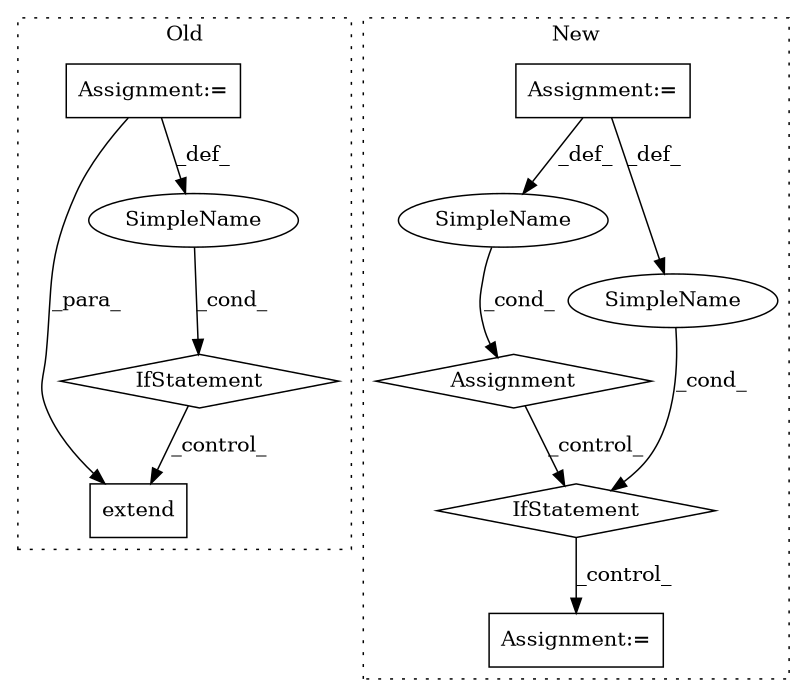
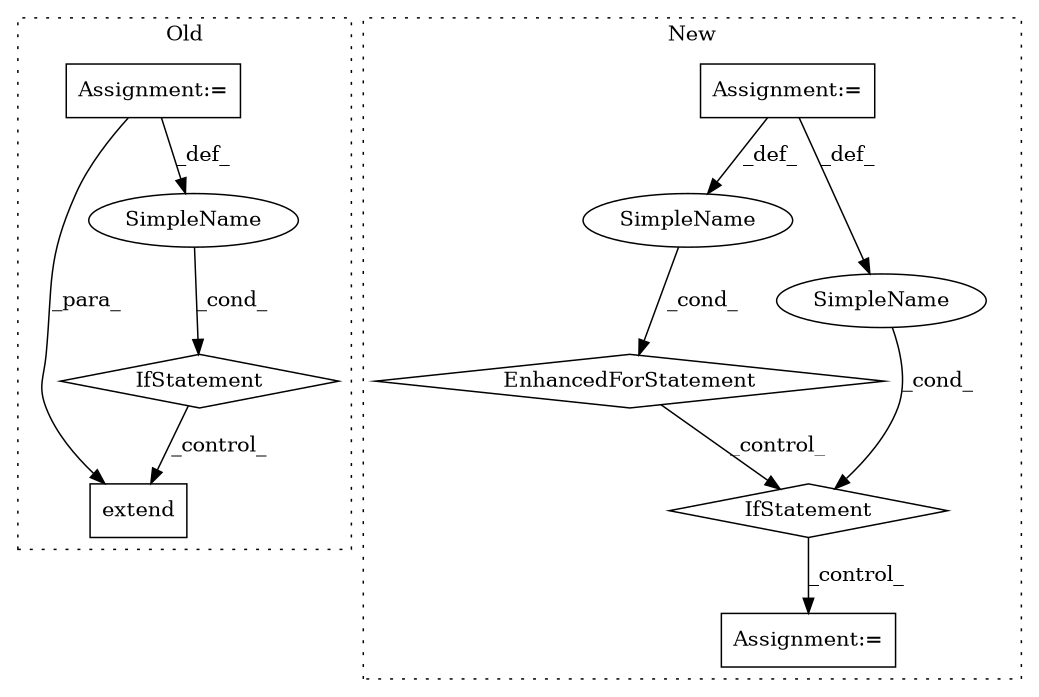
(514, 381) -> (630, 381)
